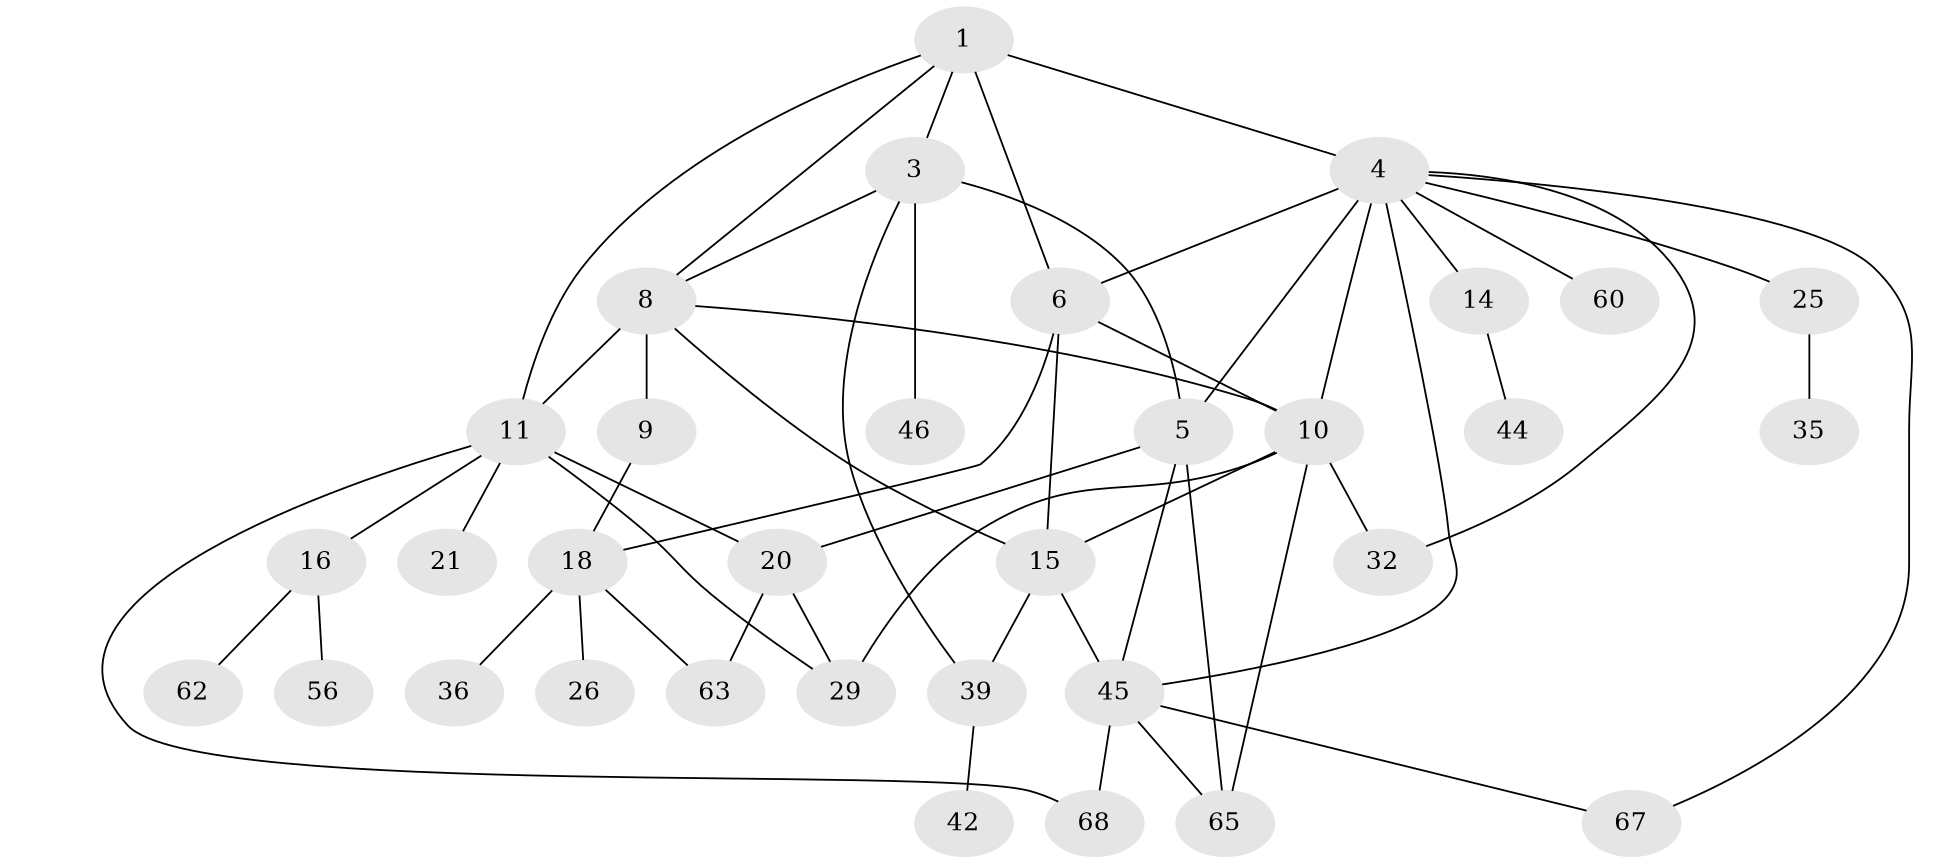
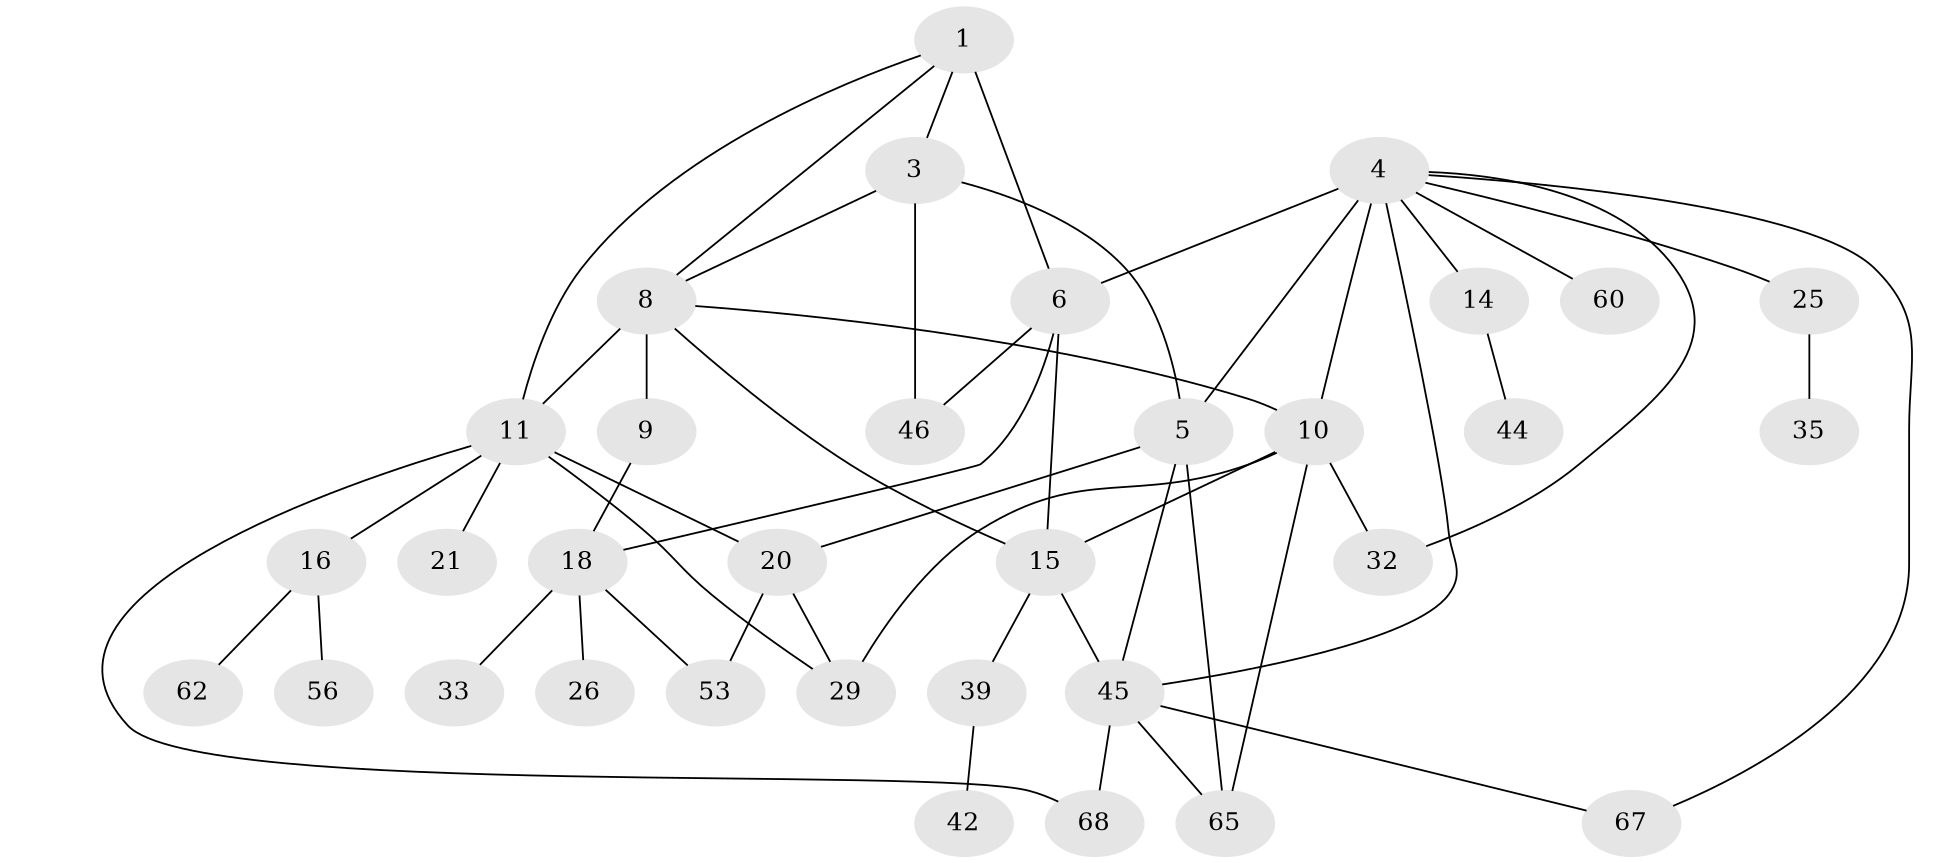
(1172, 105) -> none
(1187, 366) -> (988, 366)
(846, 441) -> none
(454, 693) -> (454, 693)
(716, 693) -> (716, 693)
